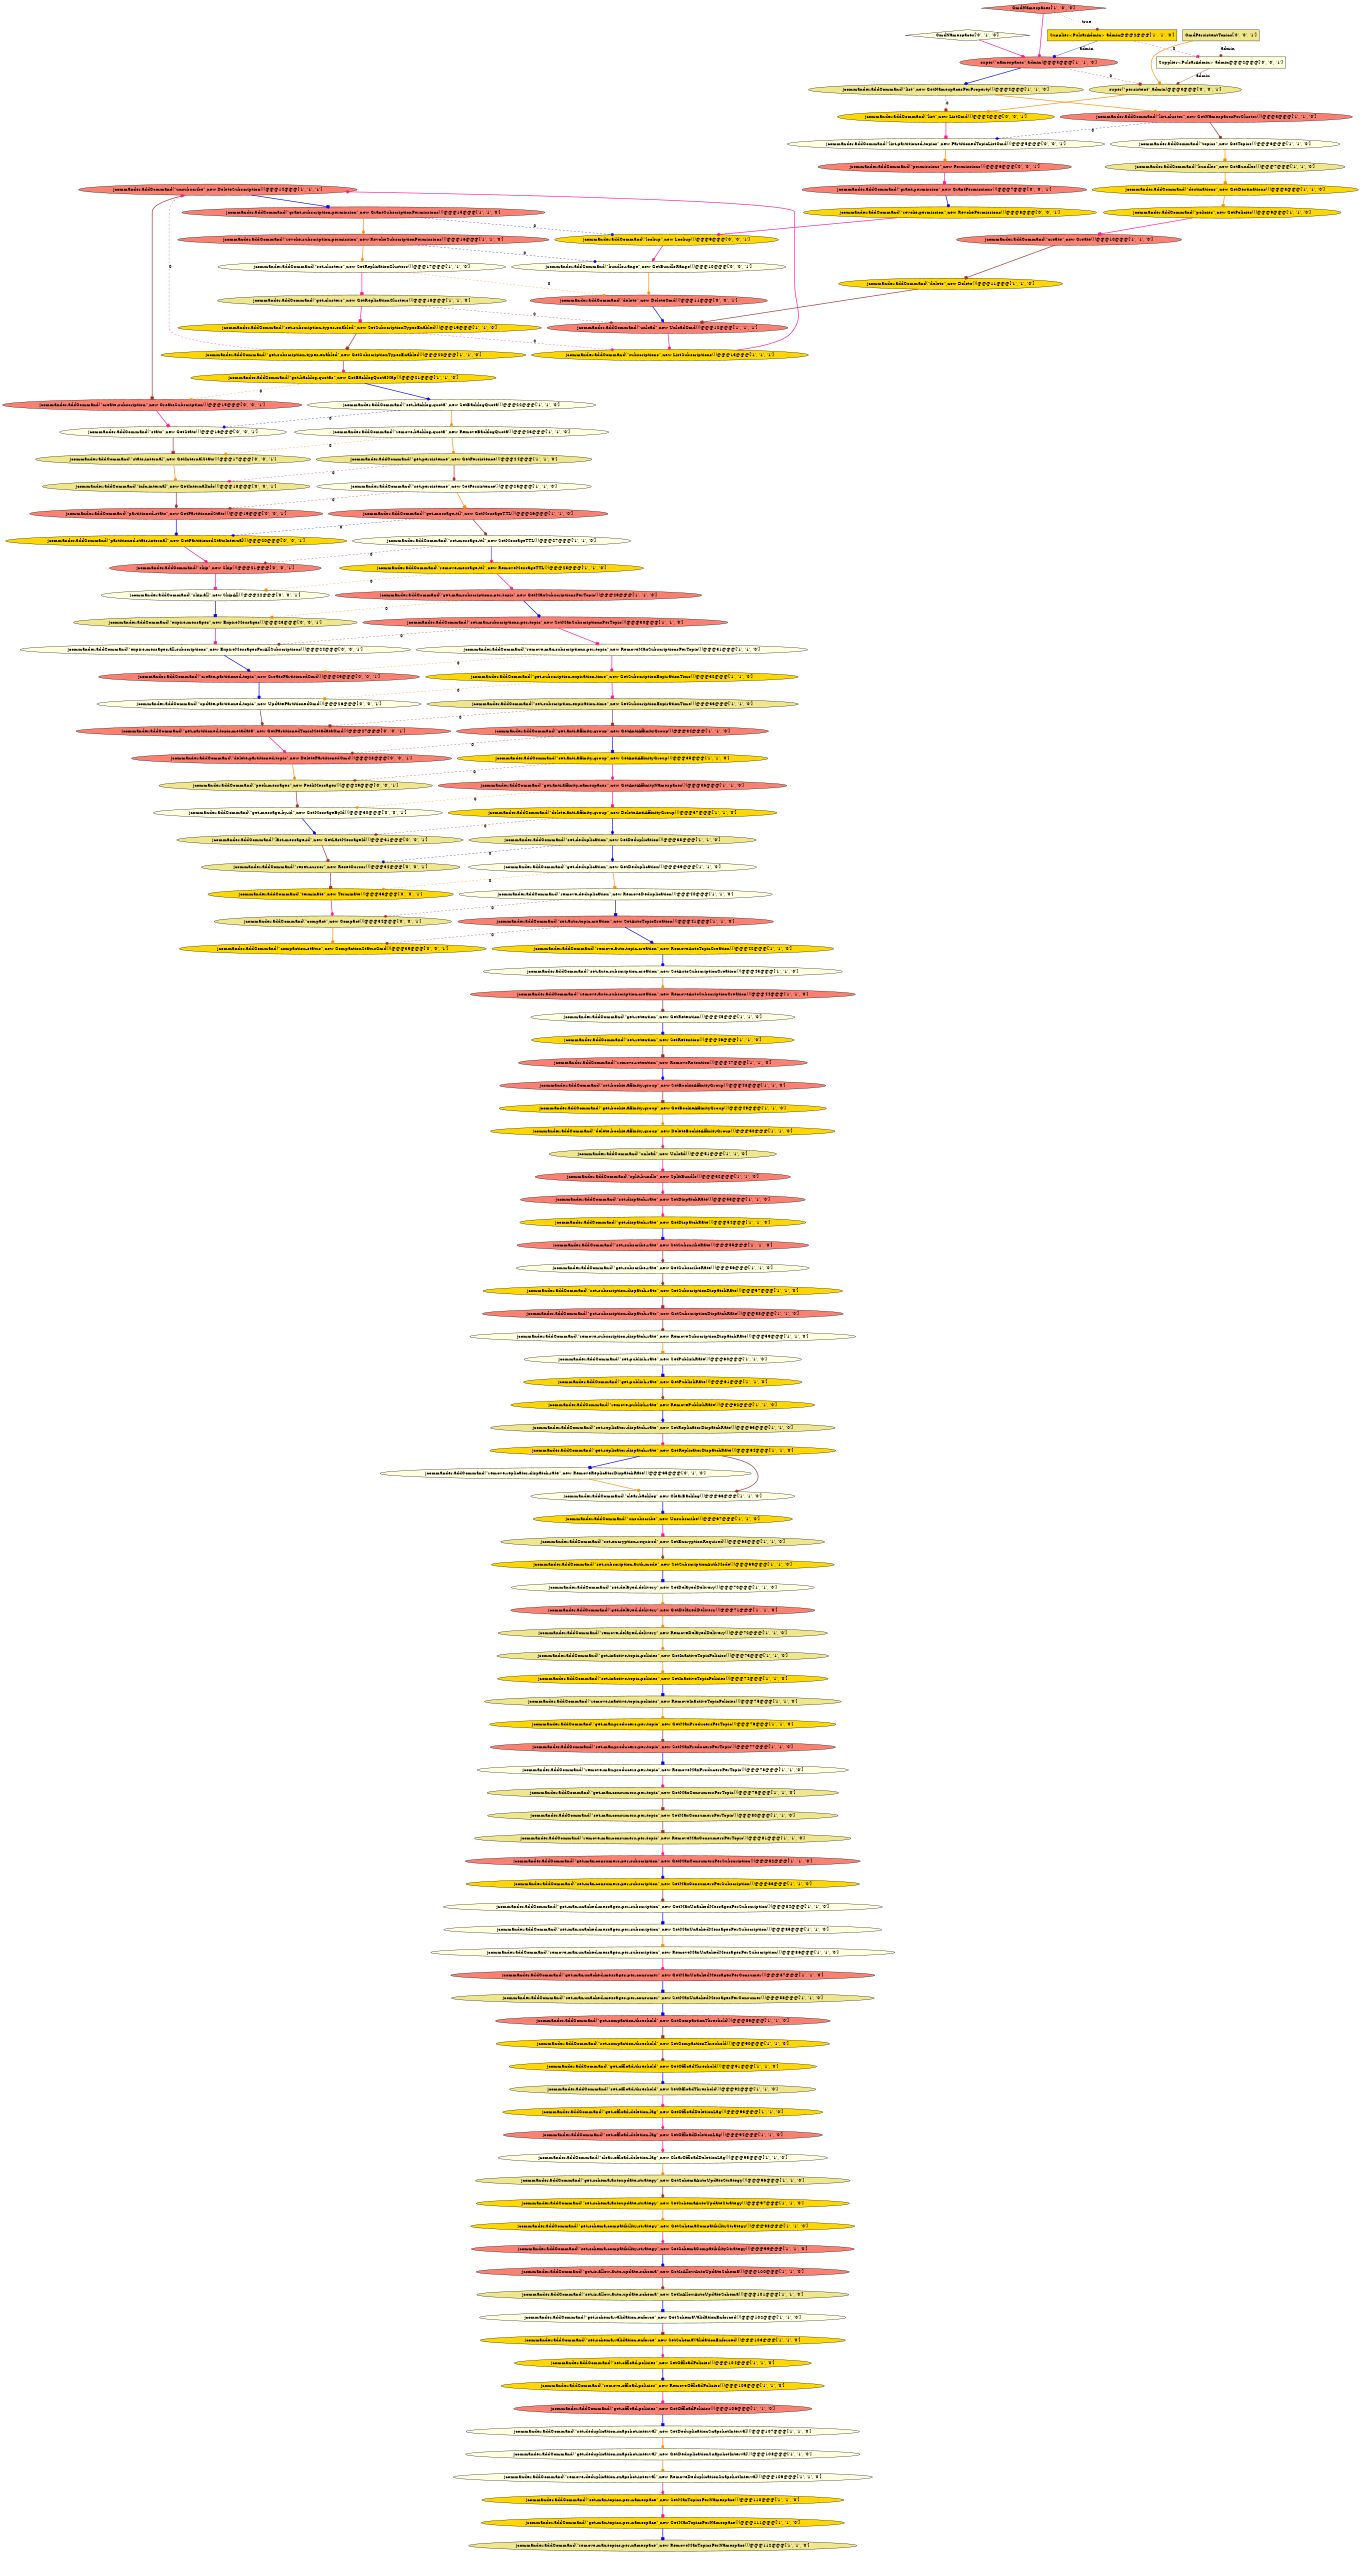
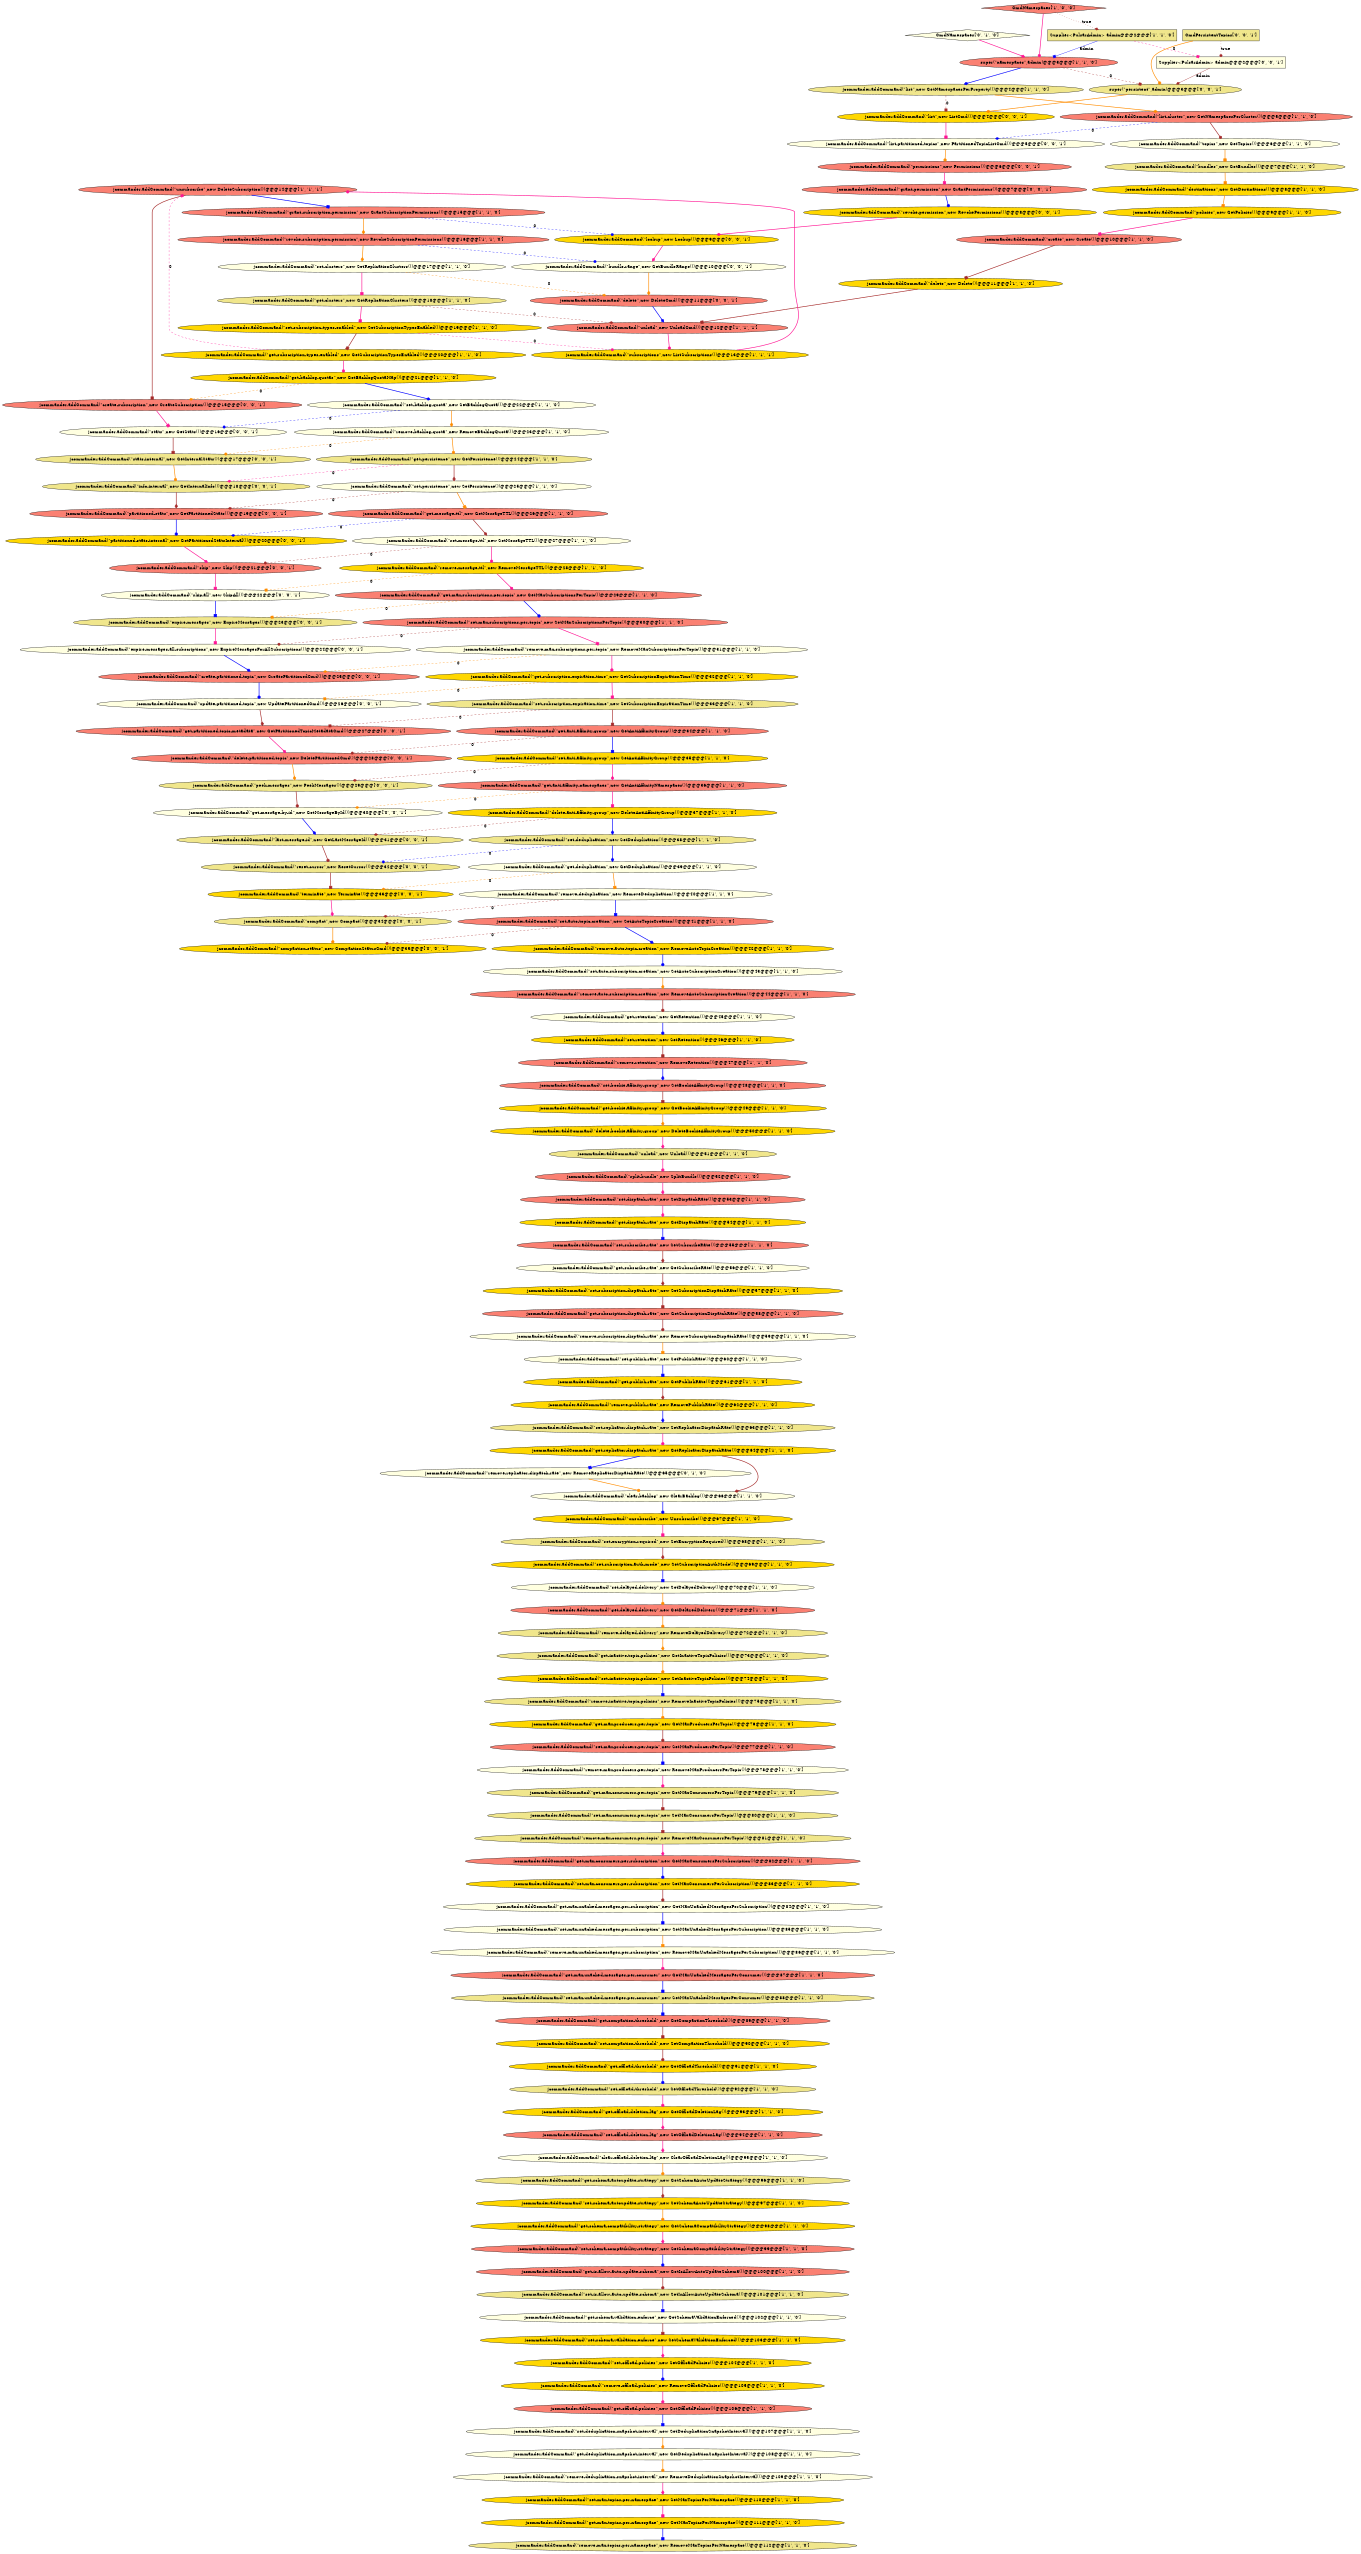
(1075, 21) -> (1075, 21)
(1112, 35) -> (1112, 35)
(1228, 49) -> (1226, 49)
